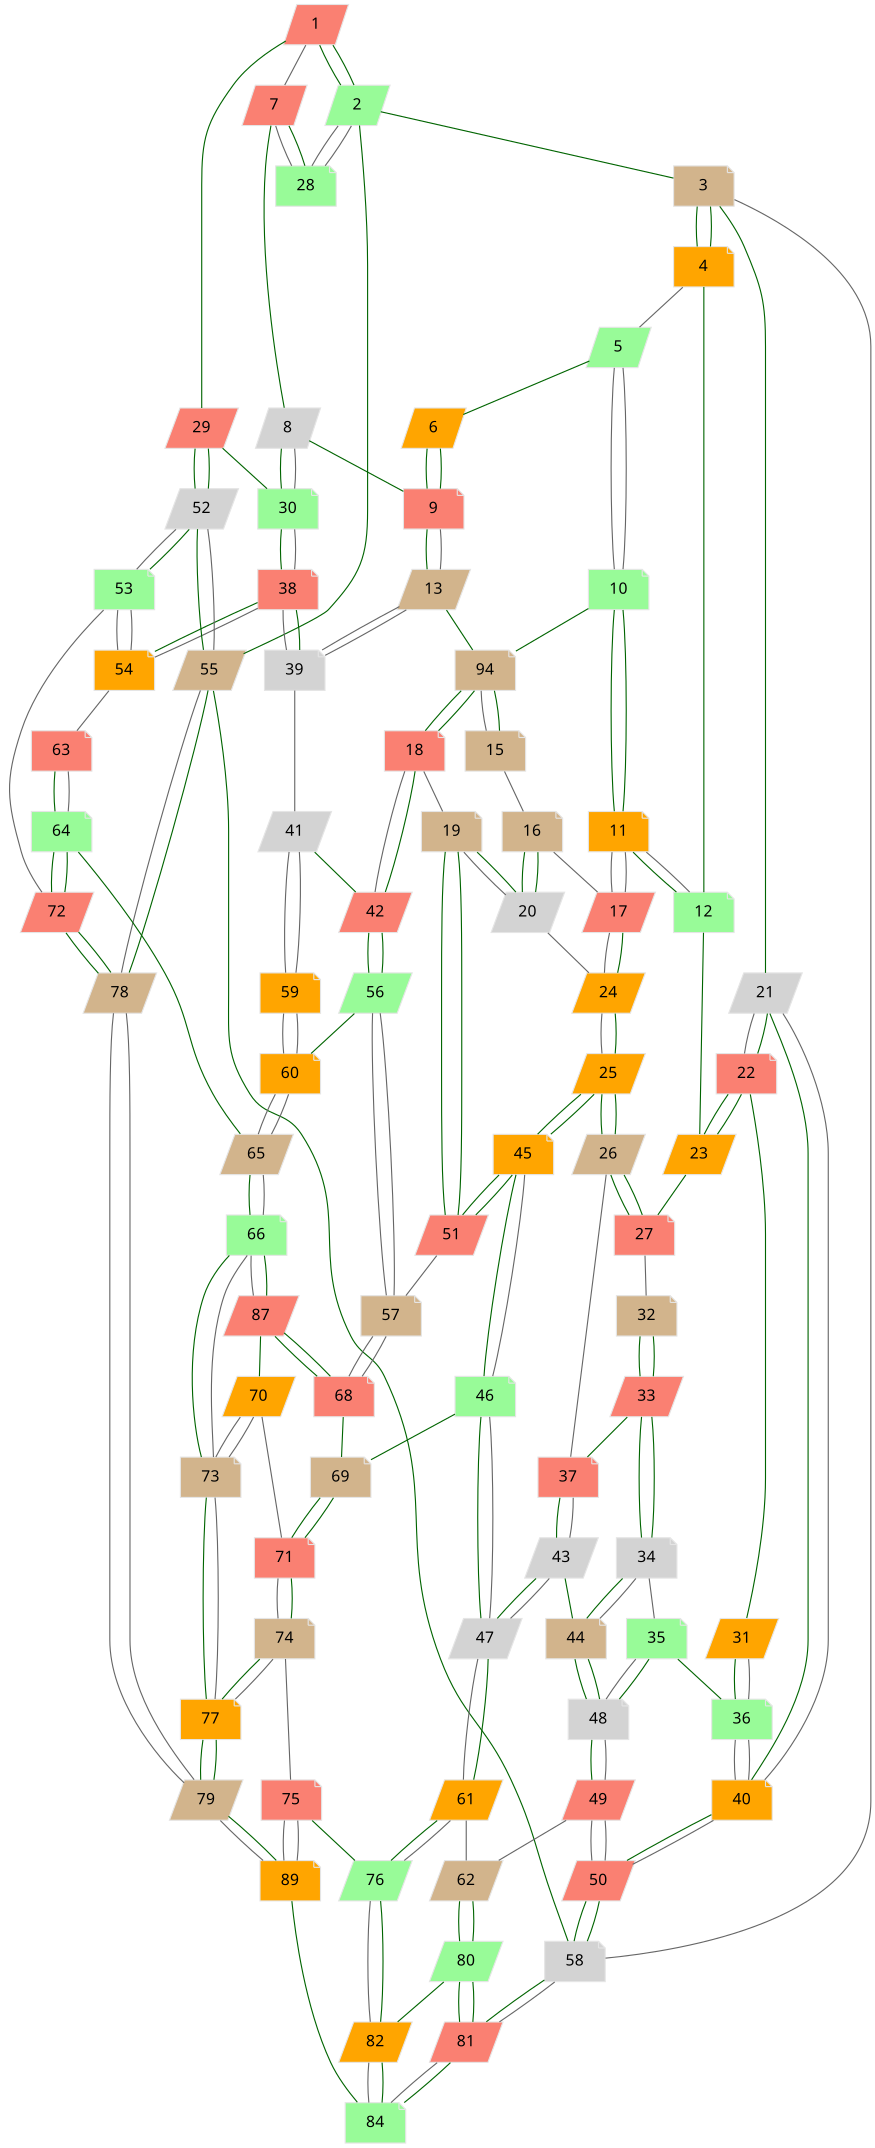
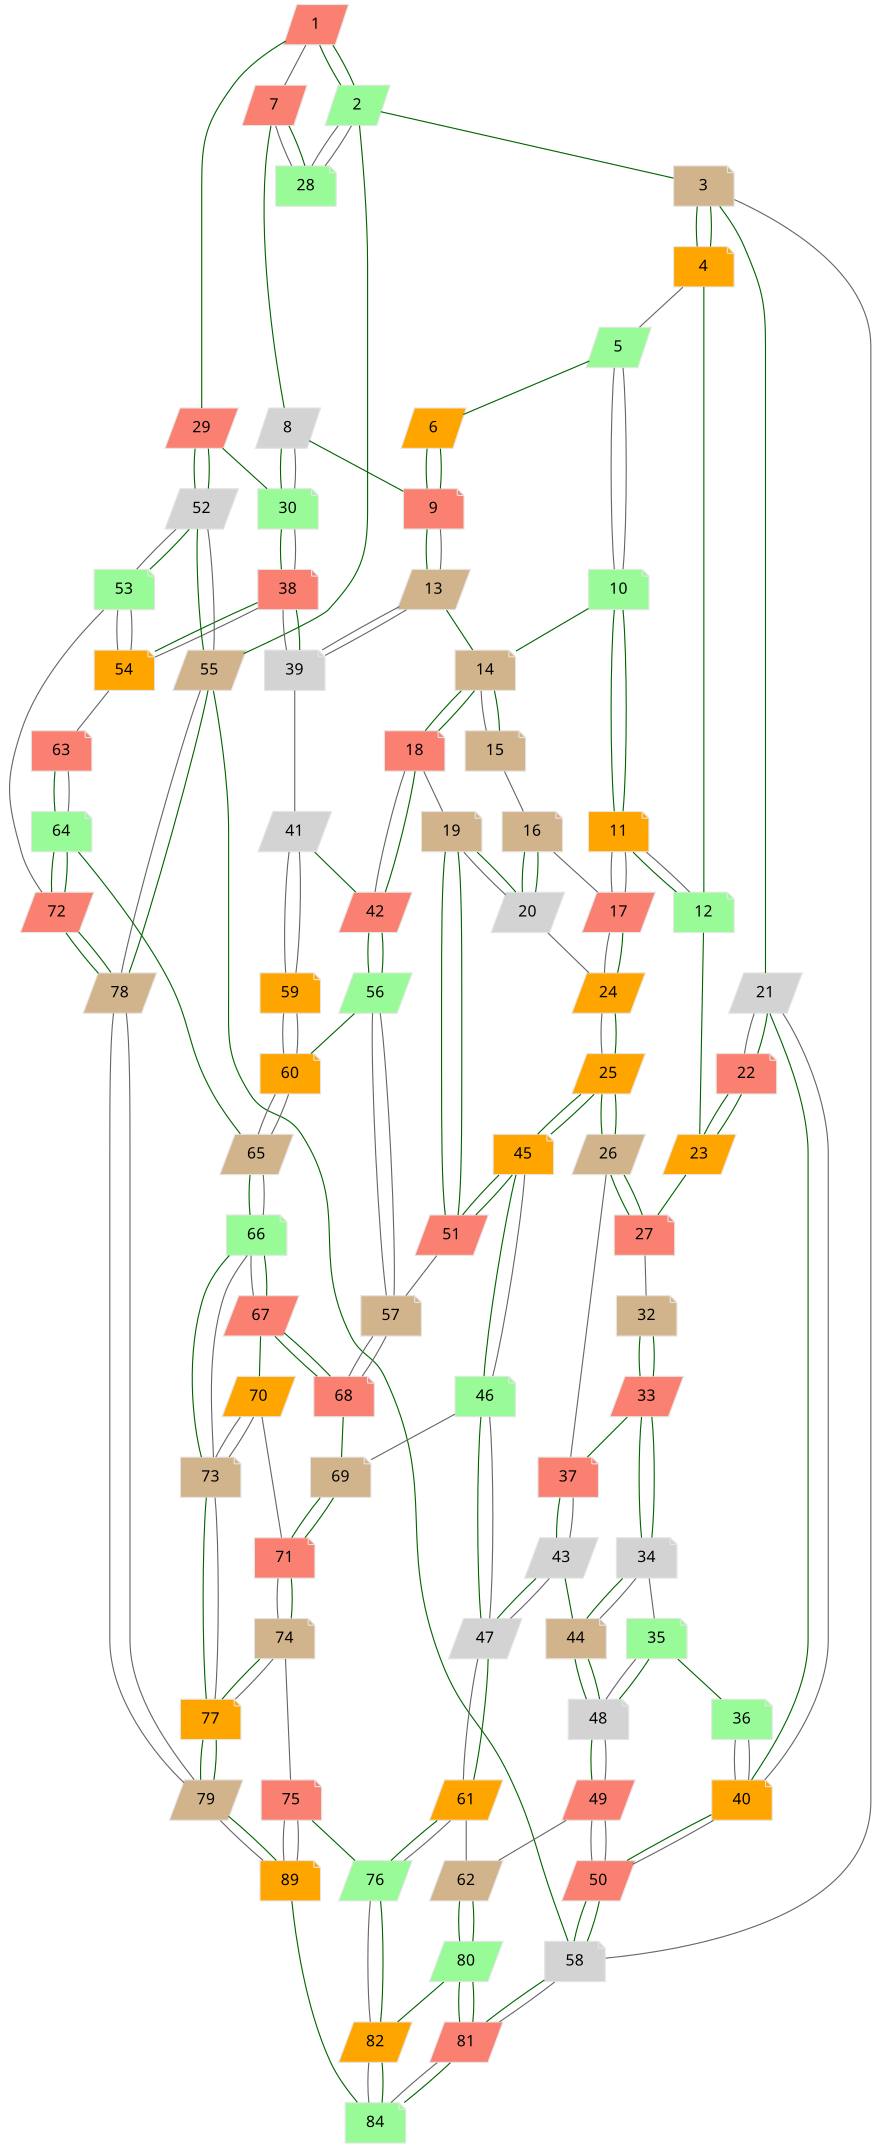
(485, 670) -> (485, 670)
(261, 1316) -> (261, 1316)
(415, 1436) -> (415, 1436)
(742, 1639) -> none
